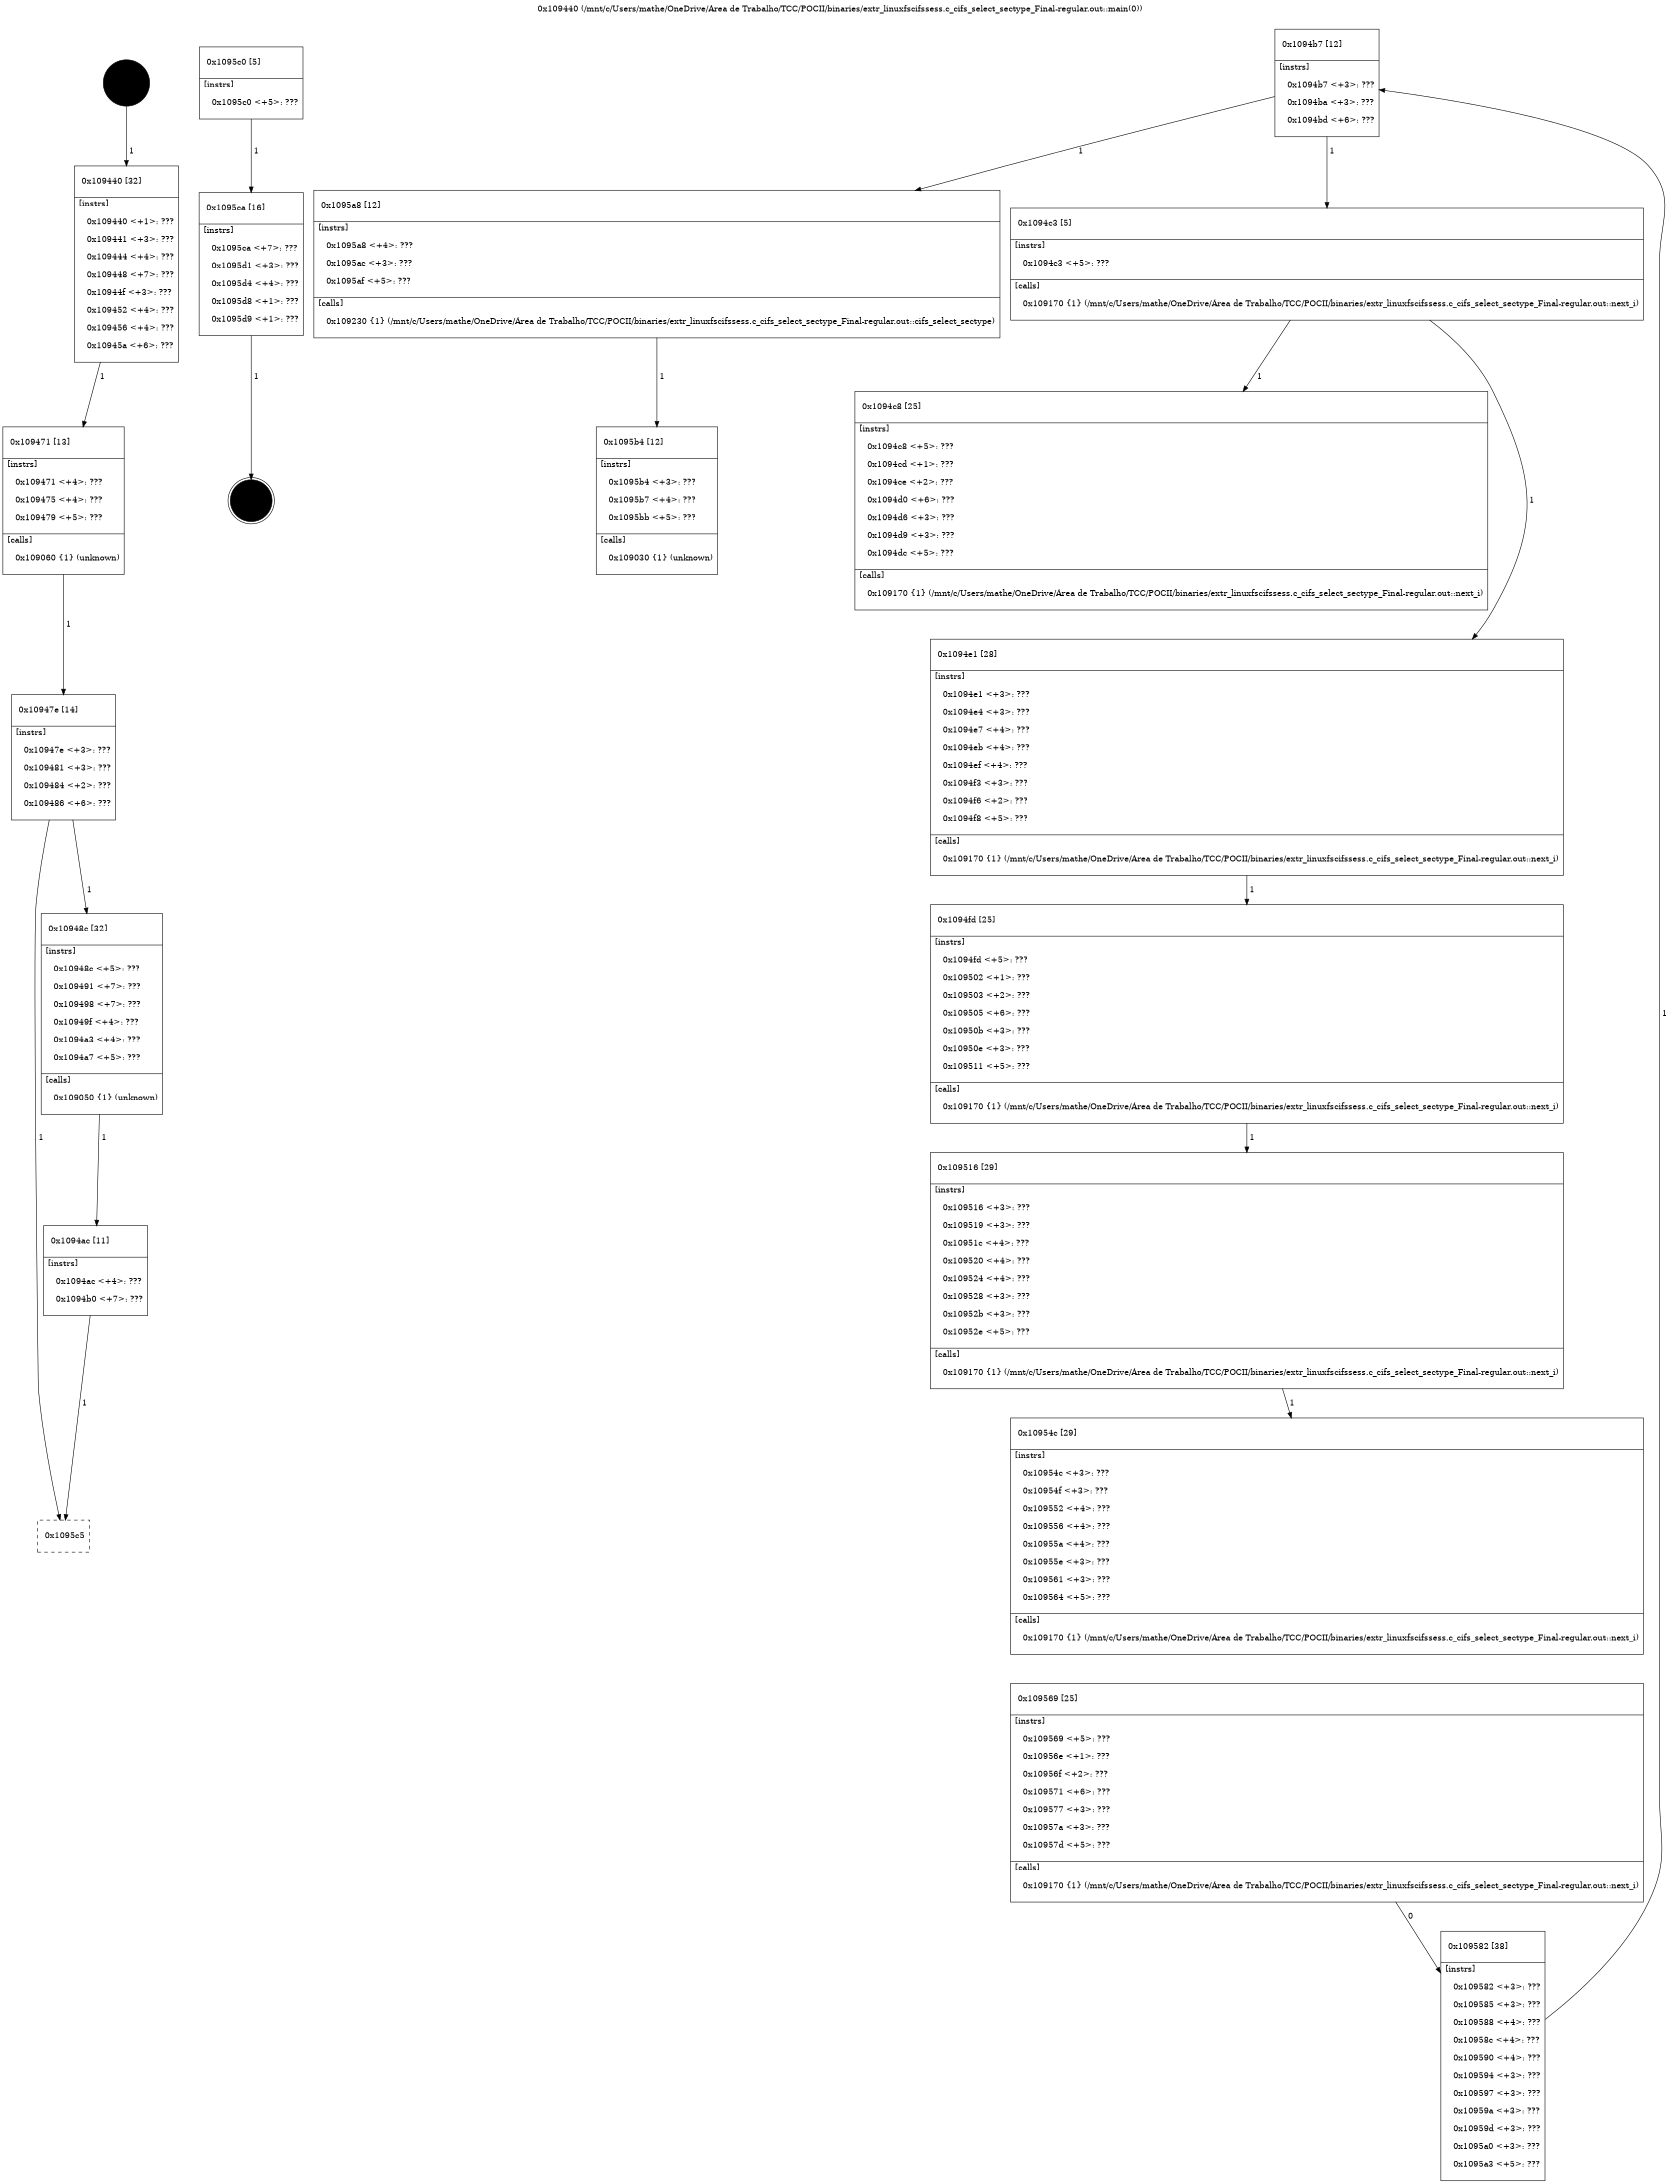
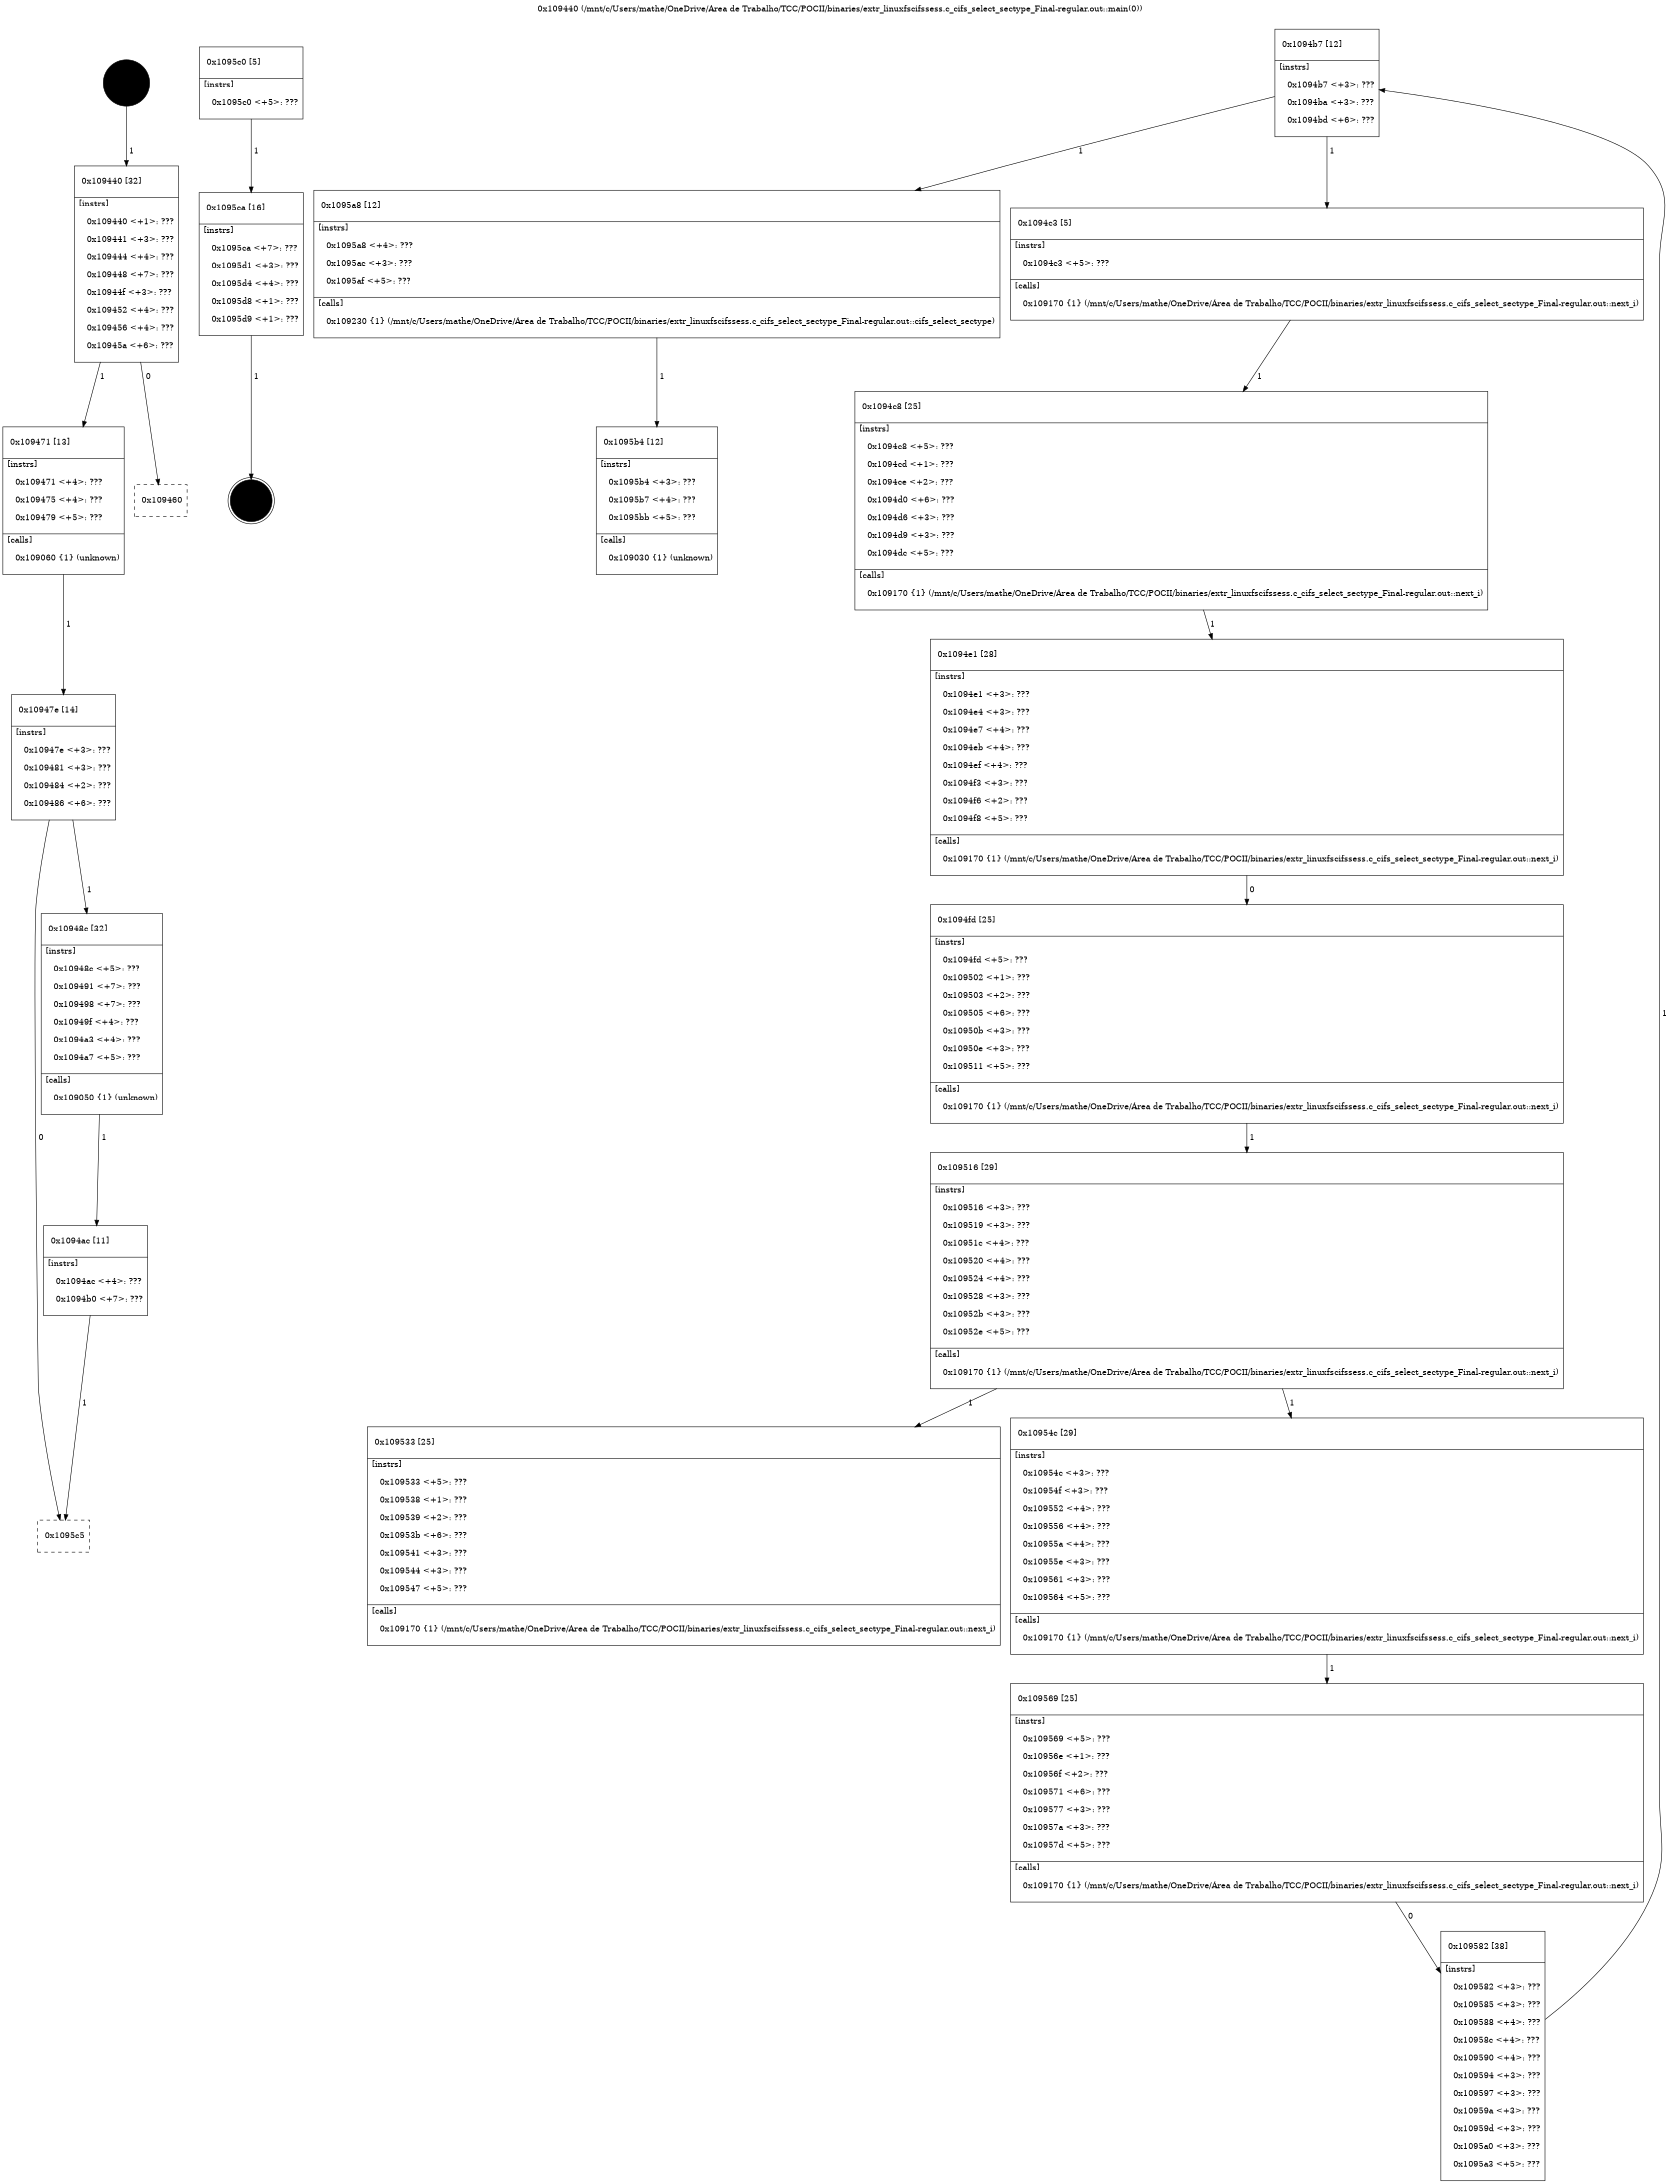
(1522, 468) -> (1207, 622)
none -> (161, 501)
(1251, 890) -> (1251, 890)
(40, 1138) -> (40, 1138)
none -> (684, 1536)
none -> (1327, 1666)
